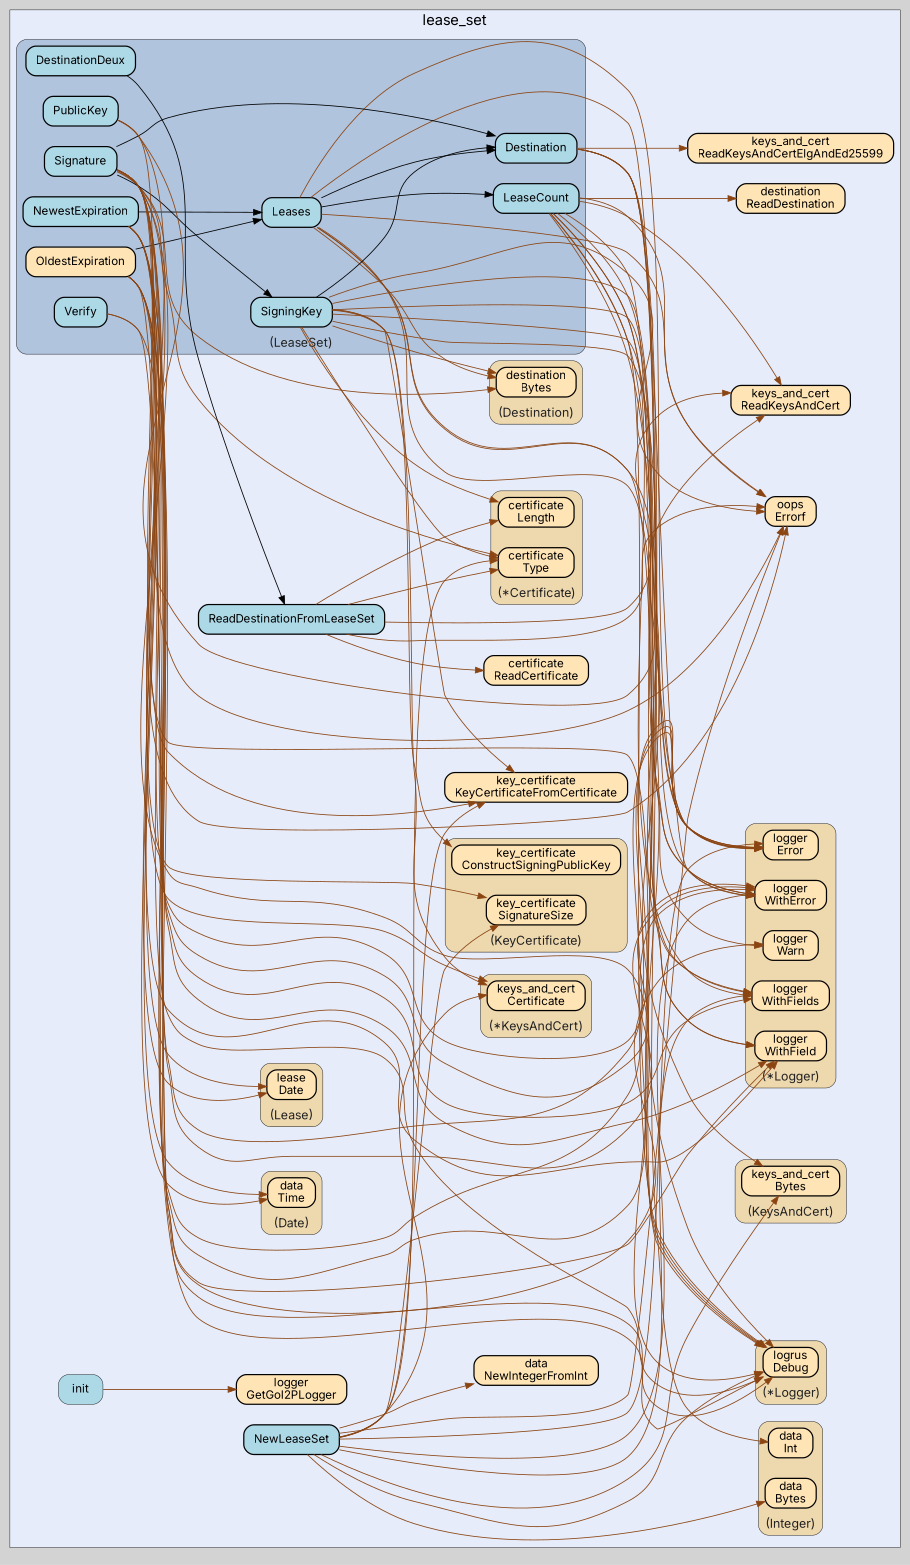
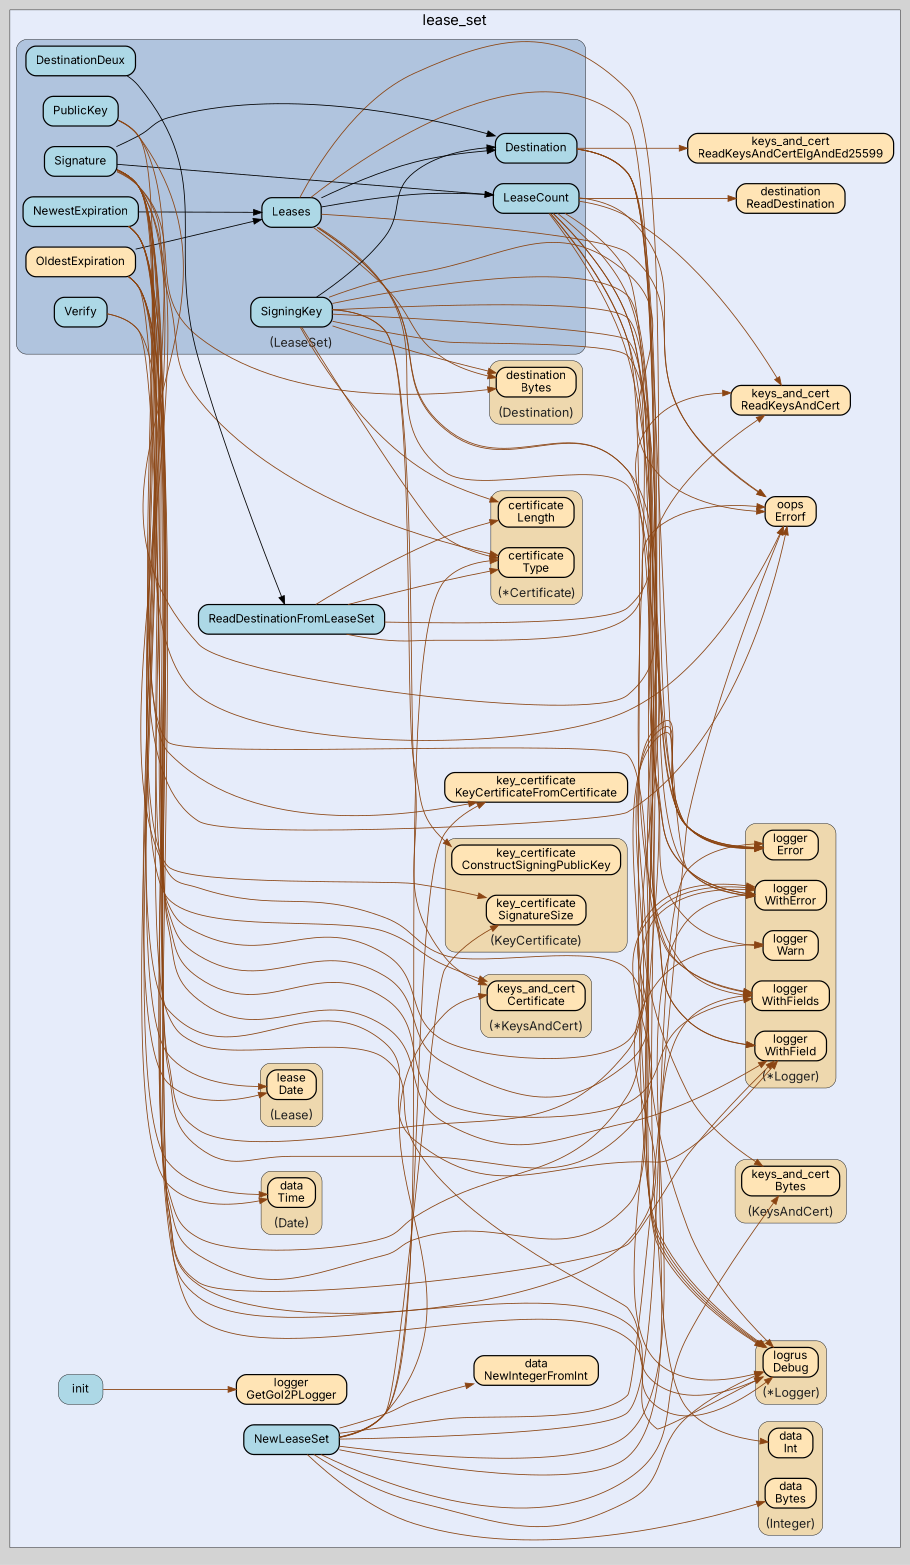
(203, 241) -> (301, 179)
(416, 519) -> none
(536, 670) -> none
